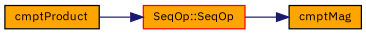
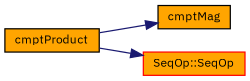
(261, 17) -> (123, 29)
